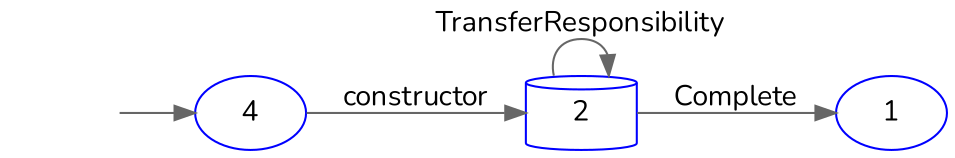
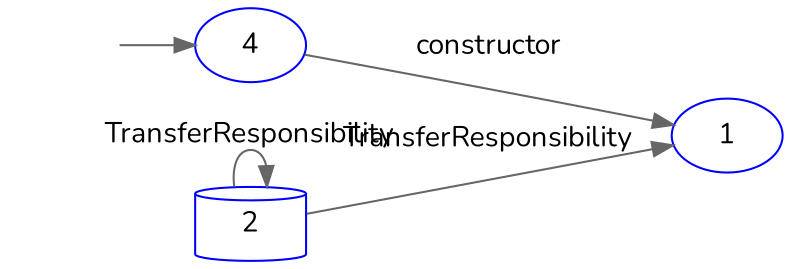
(736, 98) -> (489, 139)
(406, 113) -> (479, 87)
